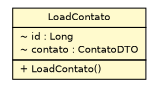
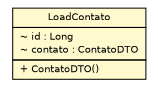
(61, 69) -> (60, 69)
